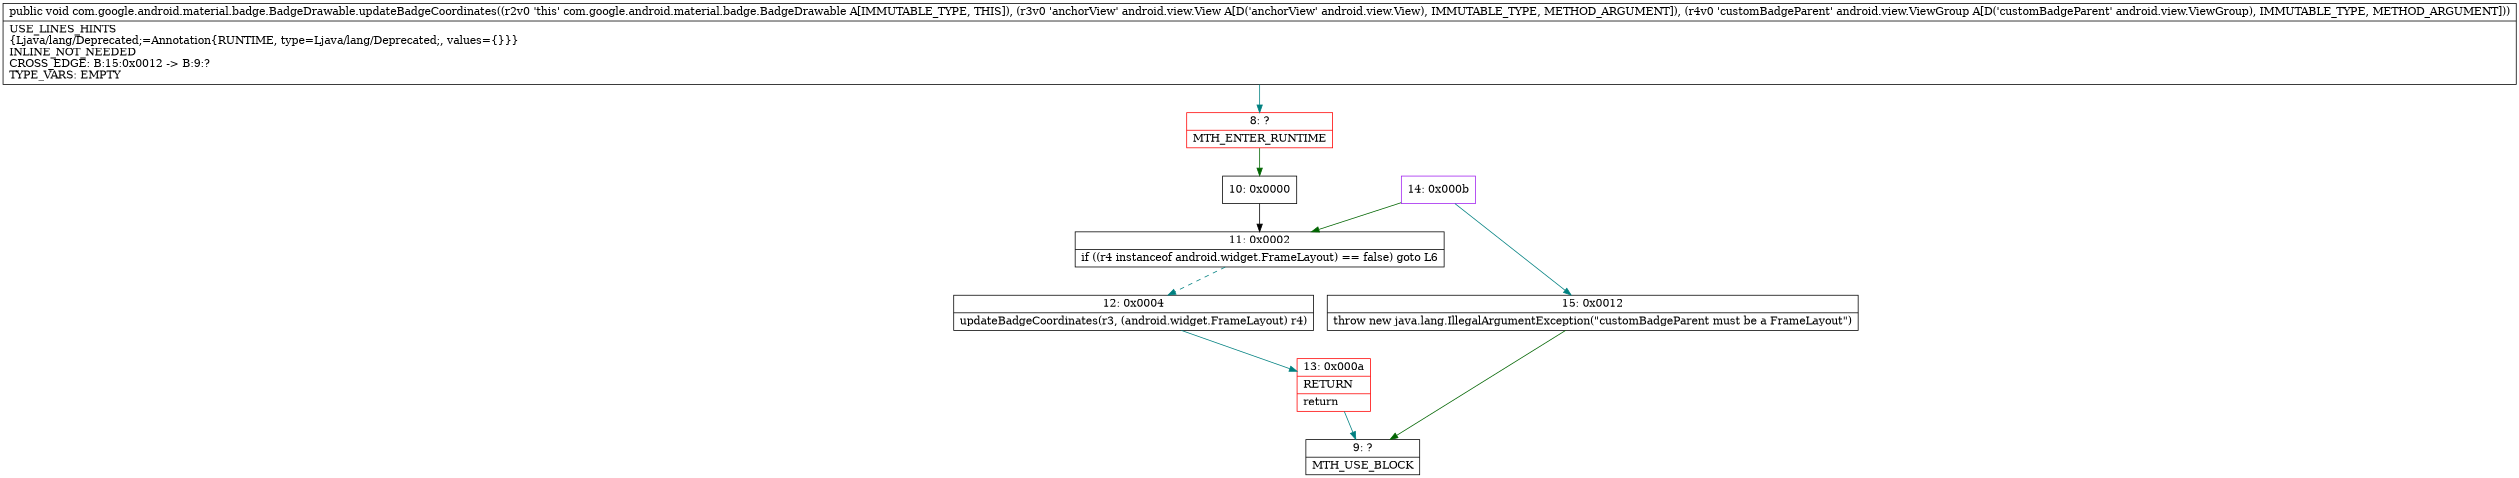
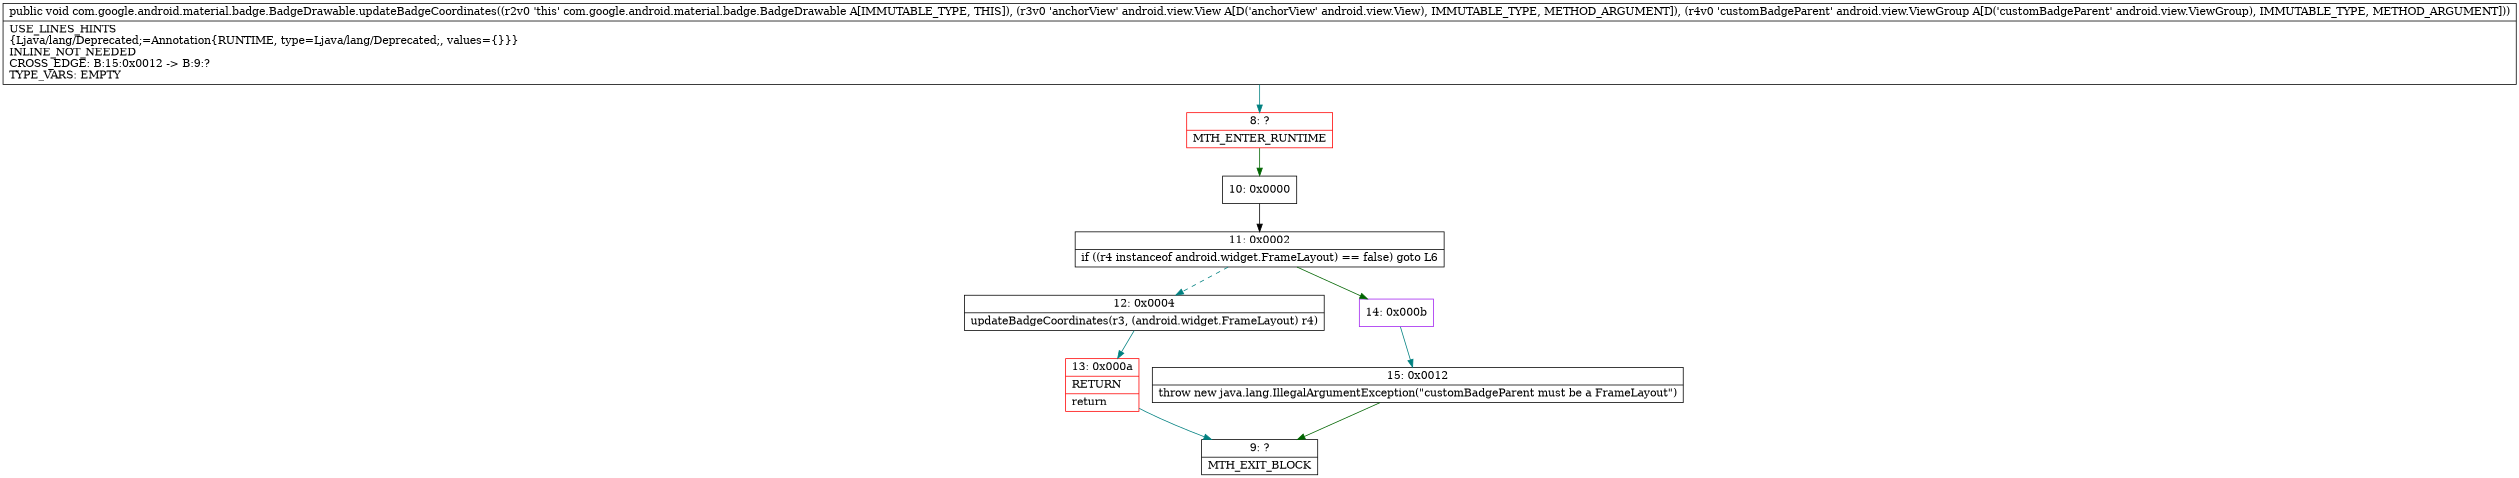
(1360, 216) -> (1329, 281)
(1363, 466) -> (1260, 466)
